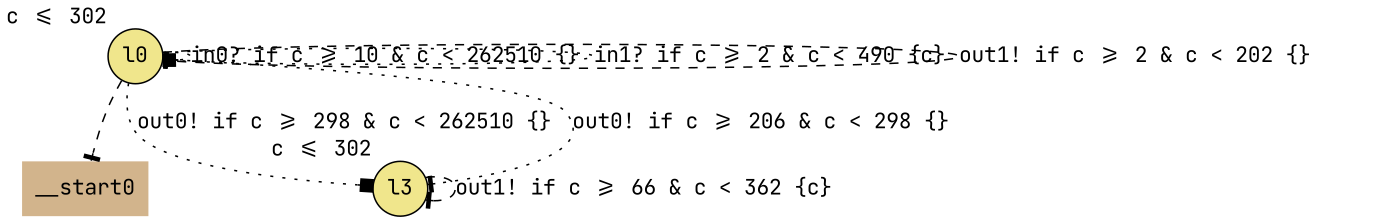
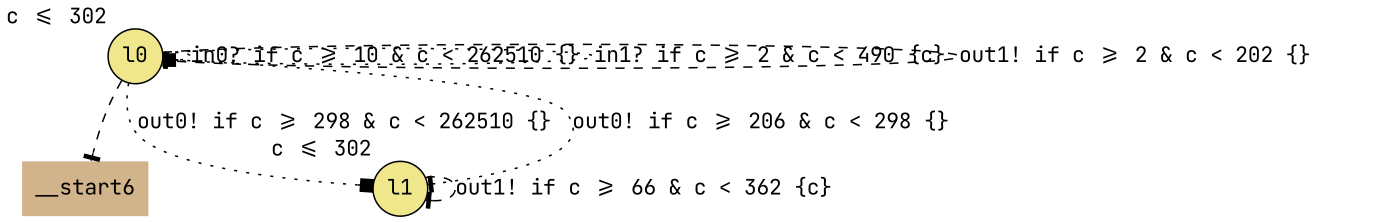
(85, 189) -> (85, 189)
(400, 189) -> (400, 189)
